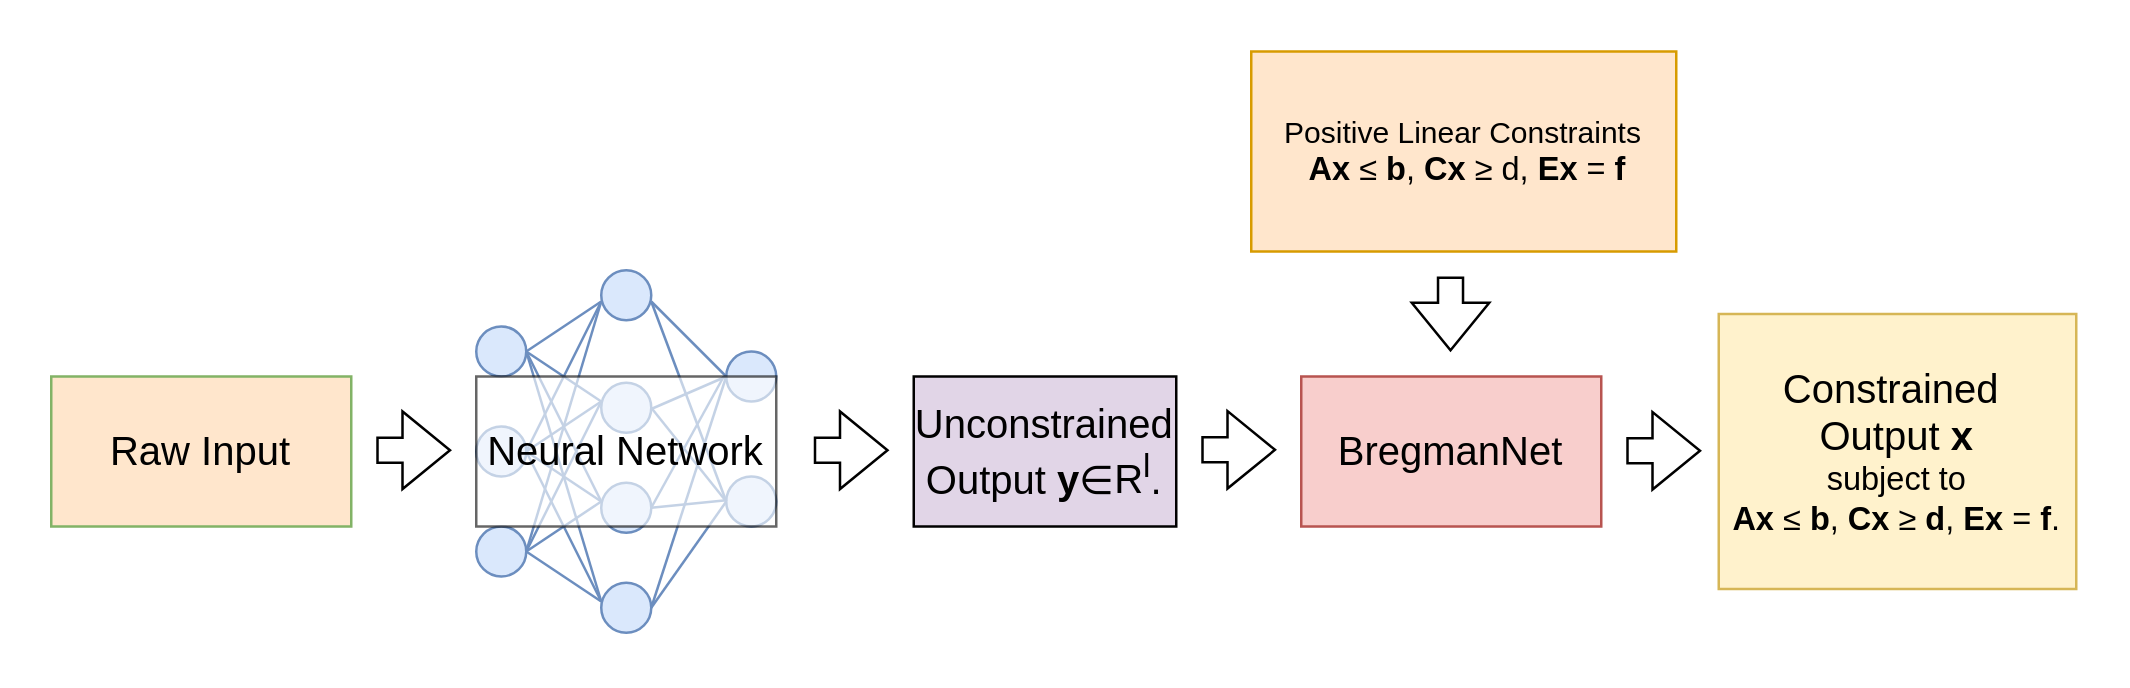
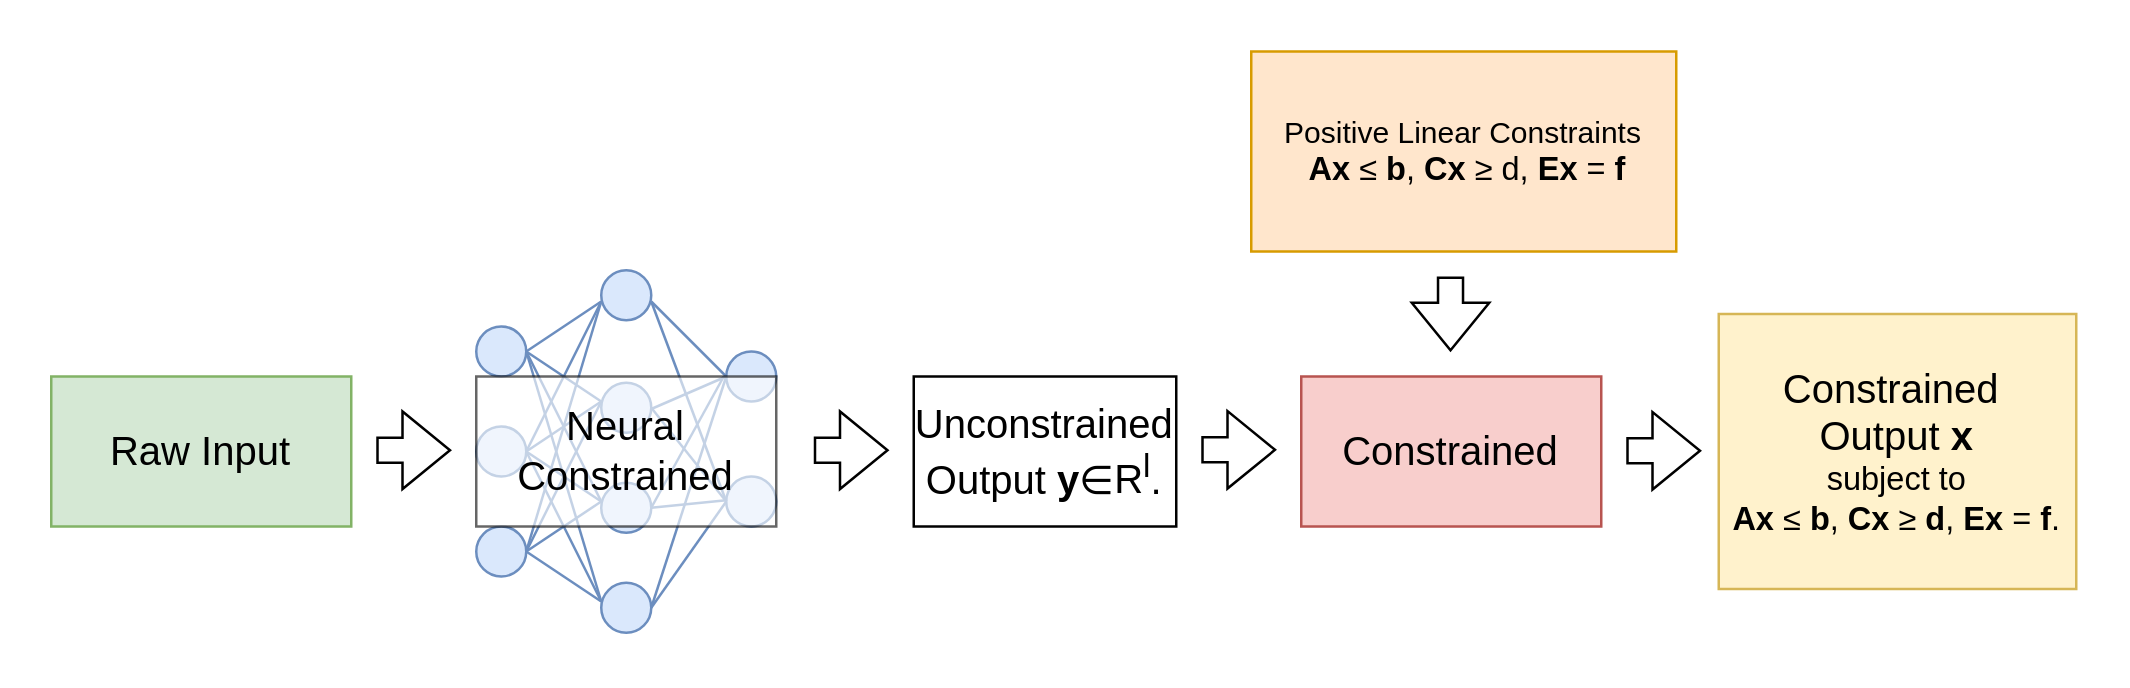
(201, 451) -> (201, 451)
(626, 451) -> (626, 451)
(1045, 451) -> (1045, 451)
(1451, 451) -> (1451, 451)
